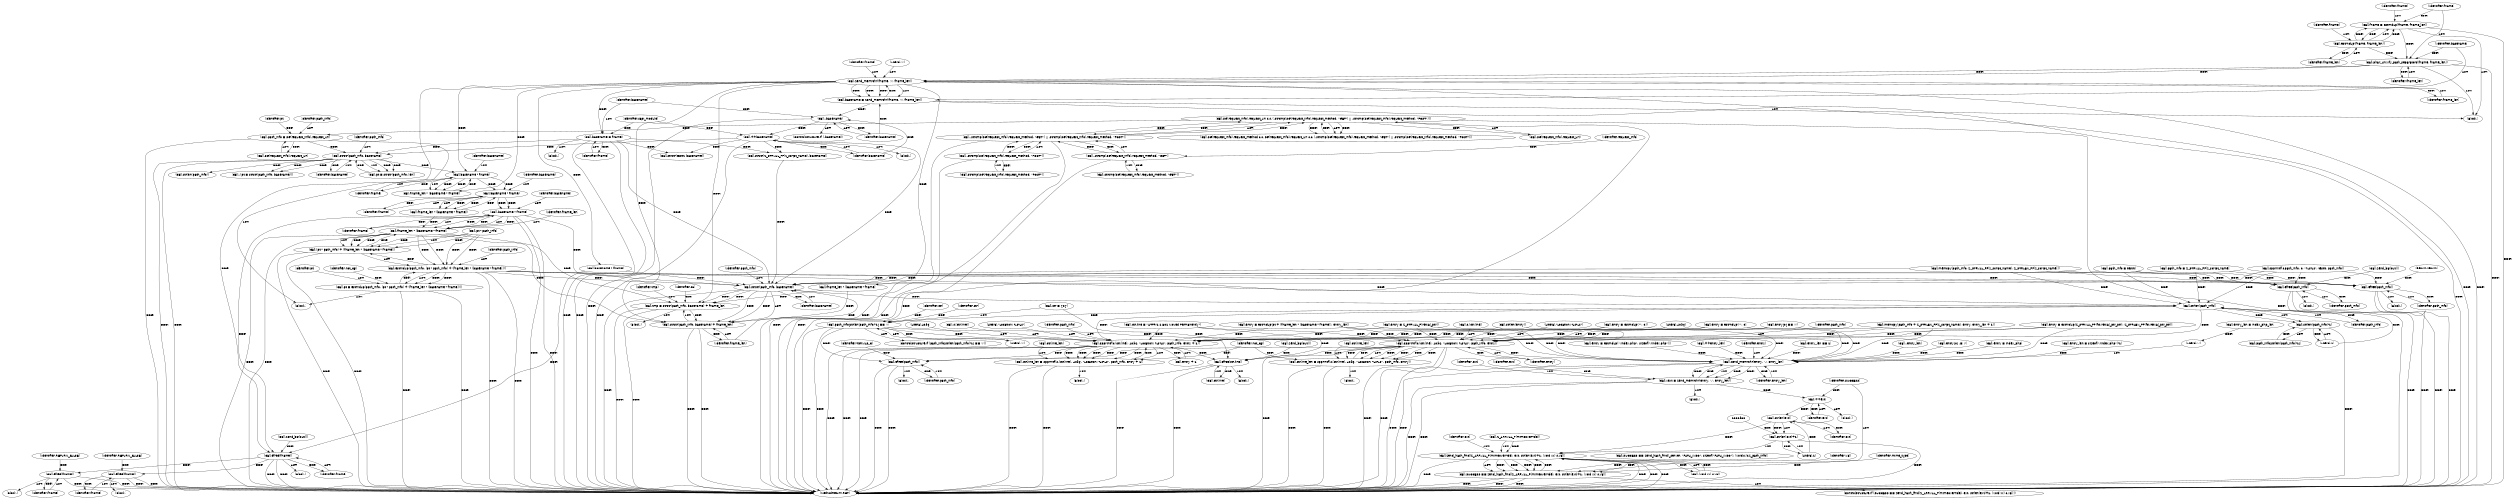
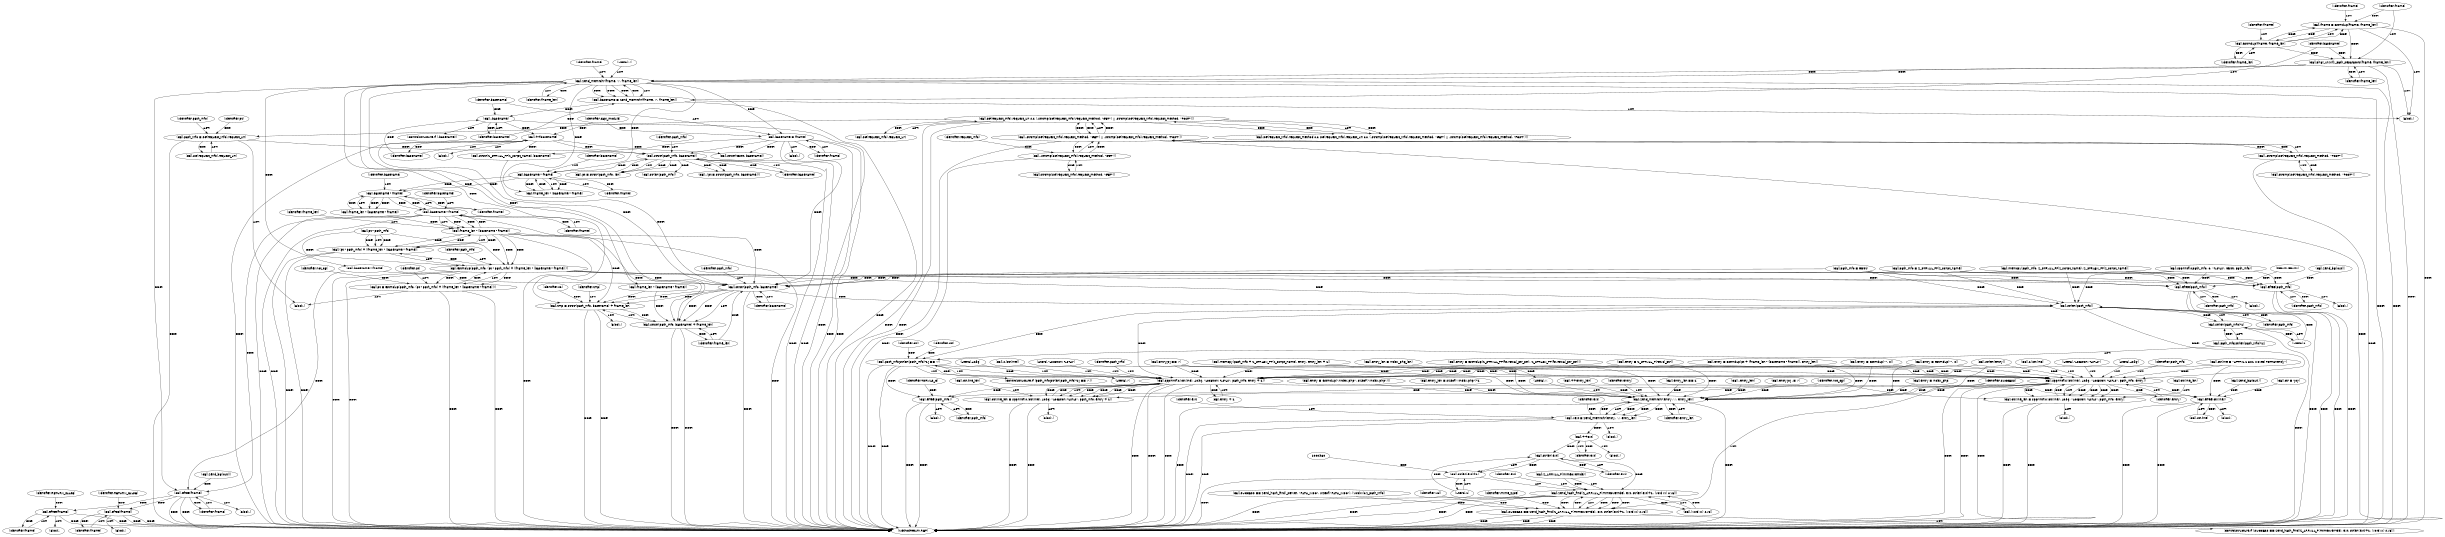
(966, 315) -> (1577, 354)
(1832, 390) -> (1916, 391)
